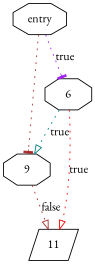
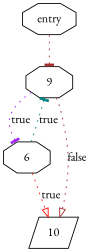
(53, 55) -> (12, 112)
(49, 128) -> (37, 122)
(54, 245) -> (54, 233)
